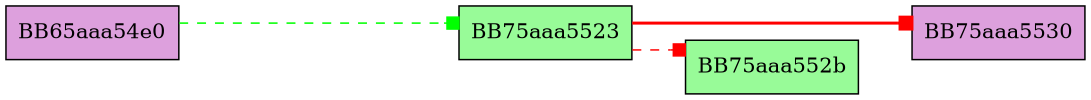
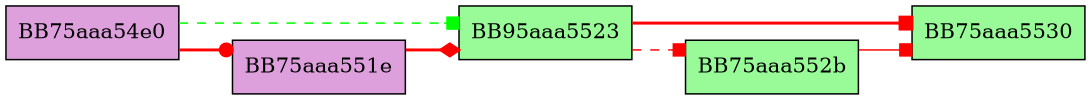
(92, 33) -> (92, 33)
(545, 33) -> (545, 33)
(998, 33) -> (998, 33)
none -> (878, 50)
none -> (319, 67)
